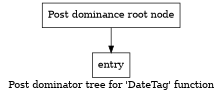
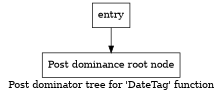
(111, 37) -> (111, 37)
